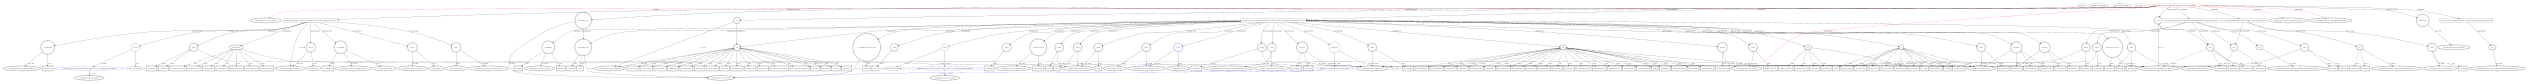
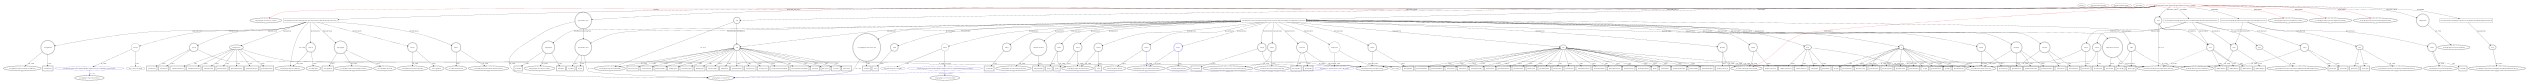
none -> (2375, 20)
